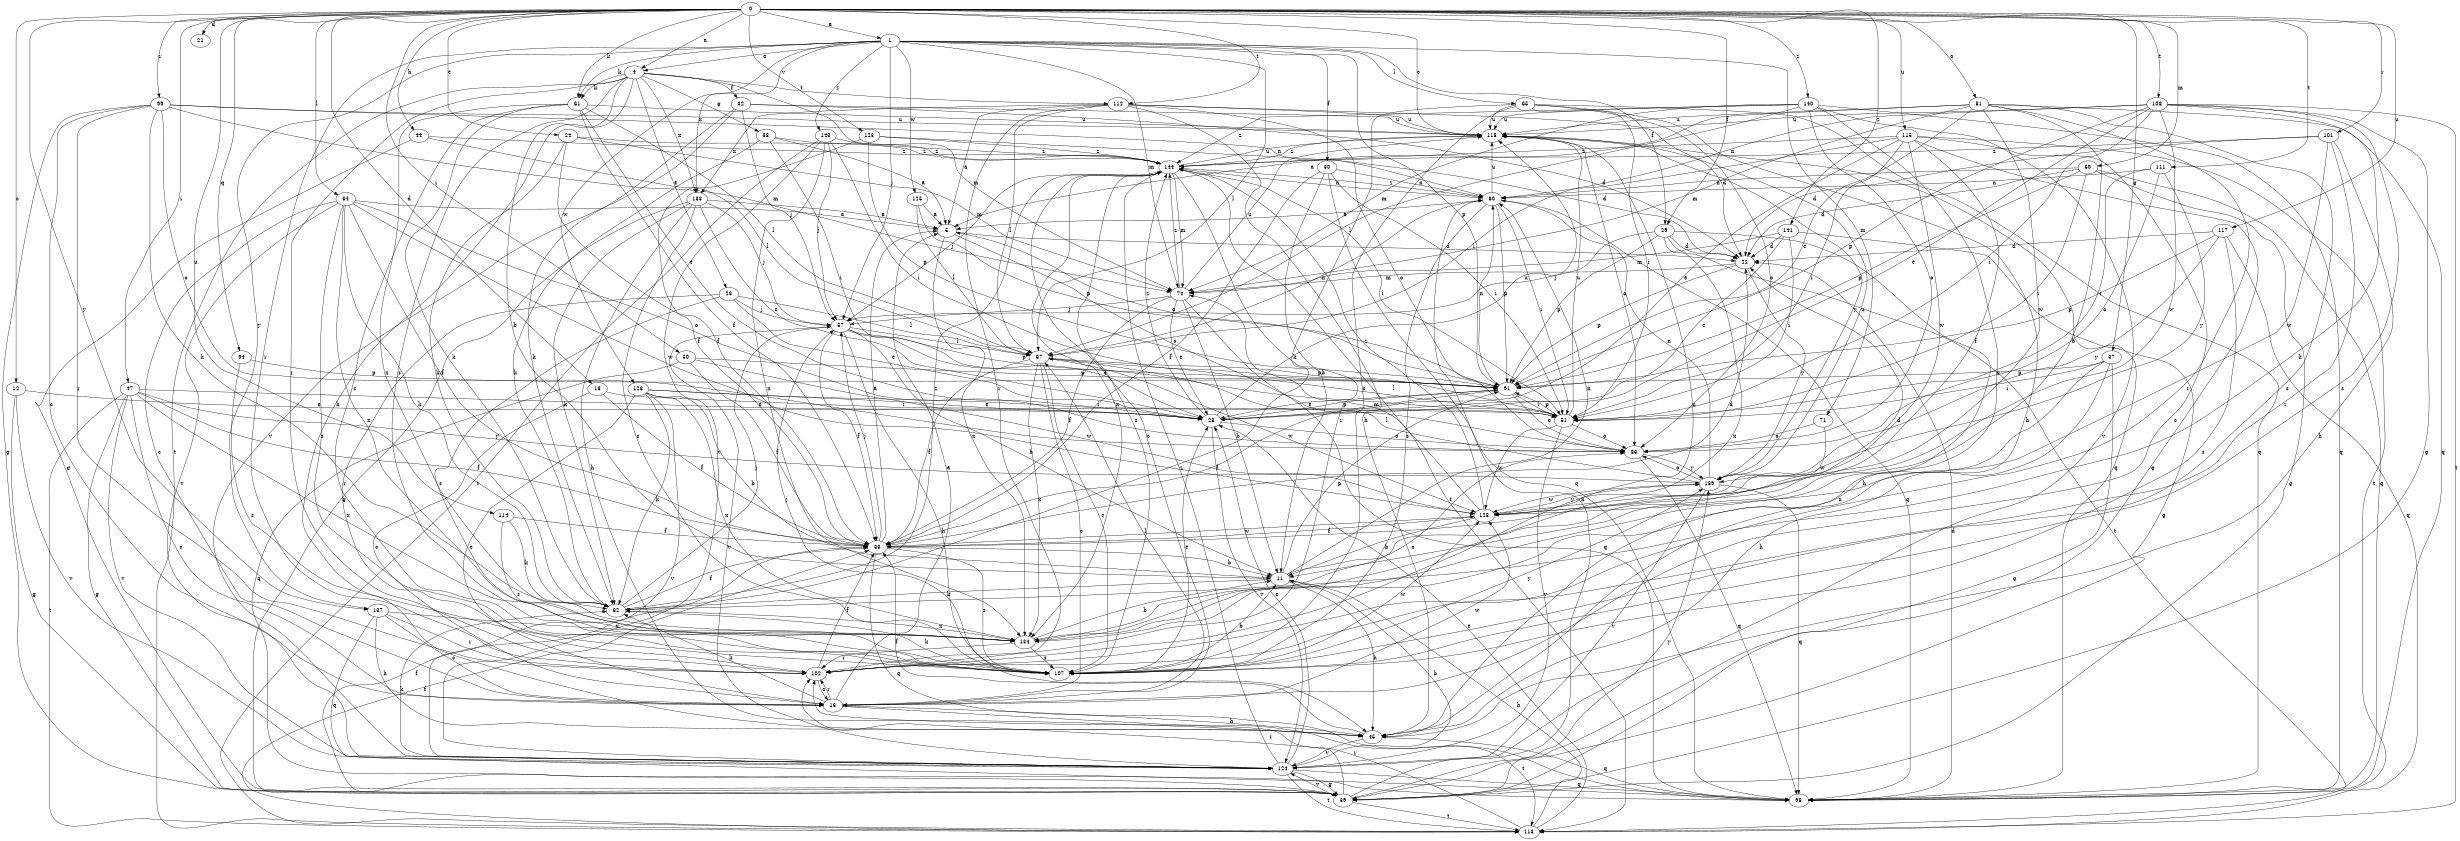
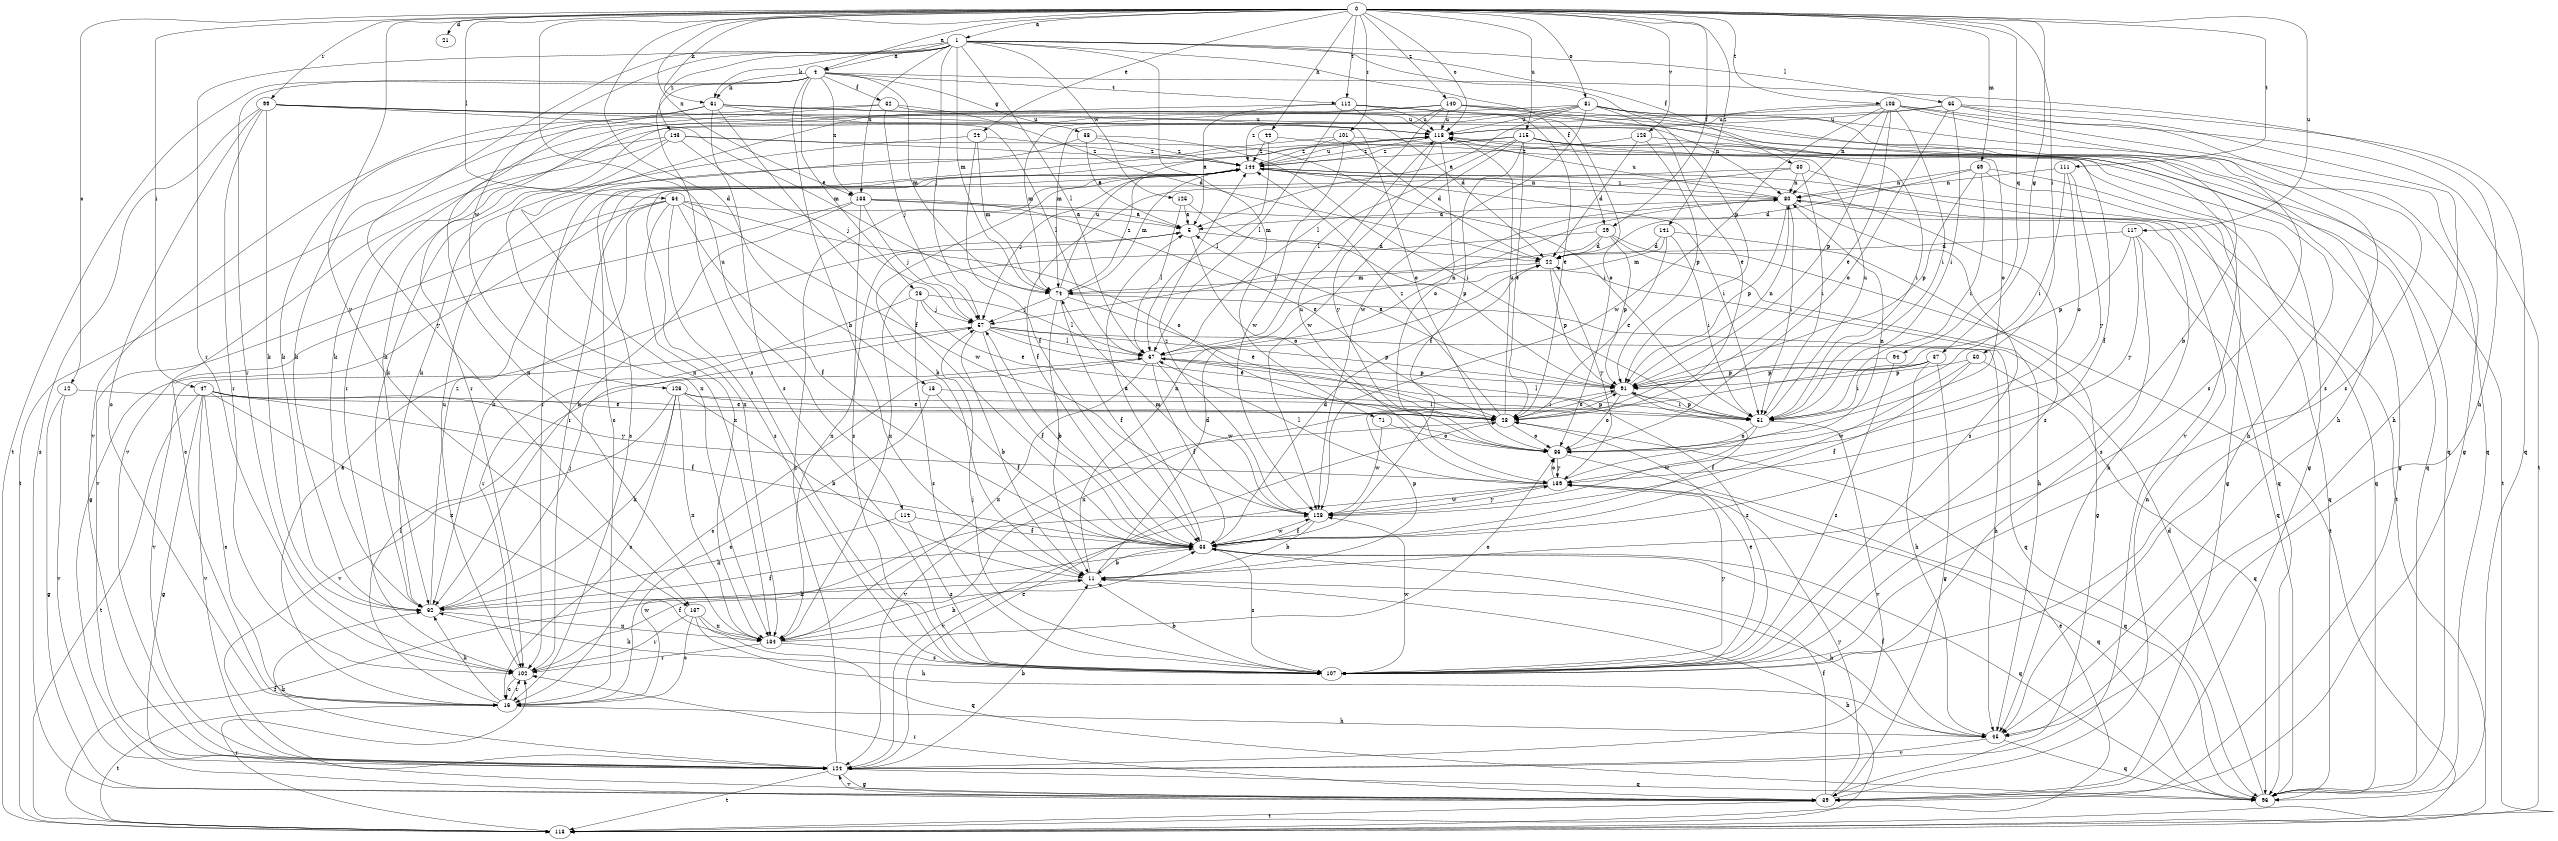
(854, 110) -> (735, 22)
(1782, 275) -> (1738, 307)
(8, 452) -> (40, 452)
